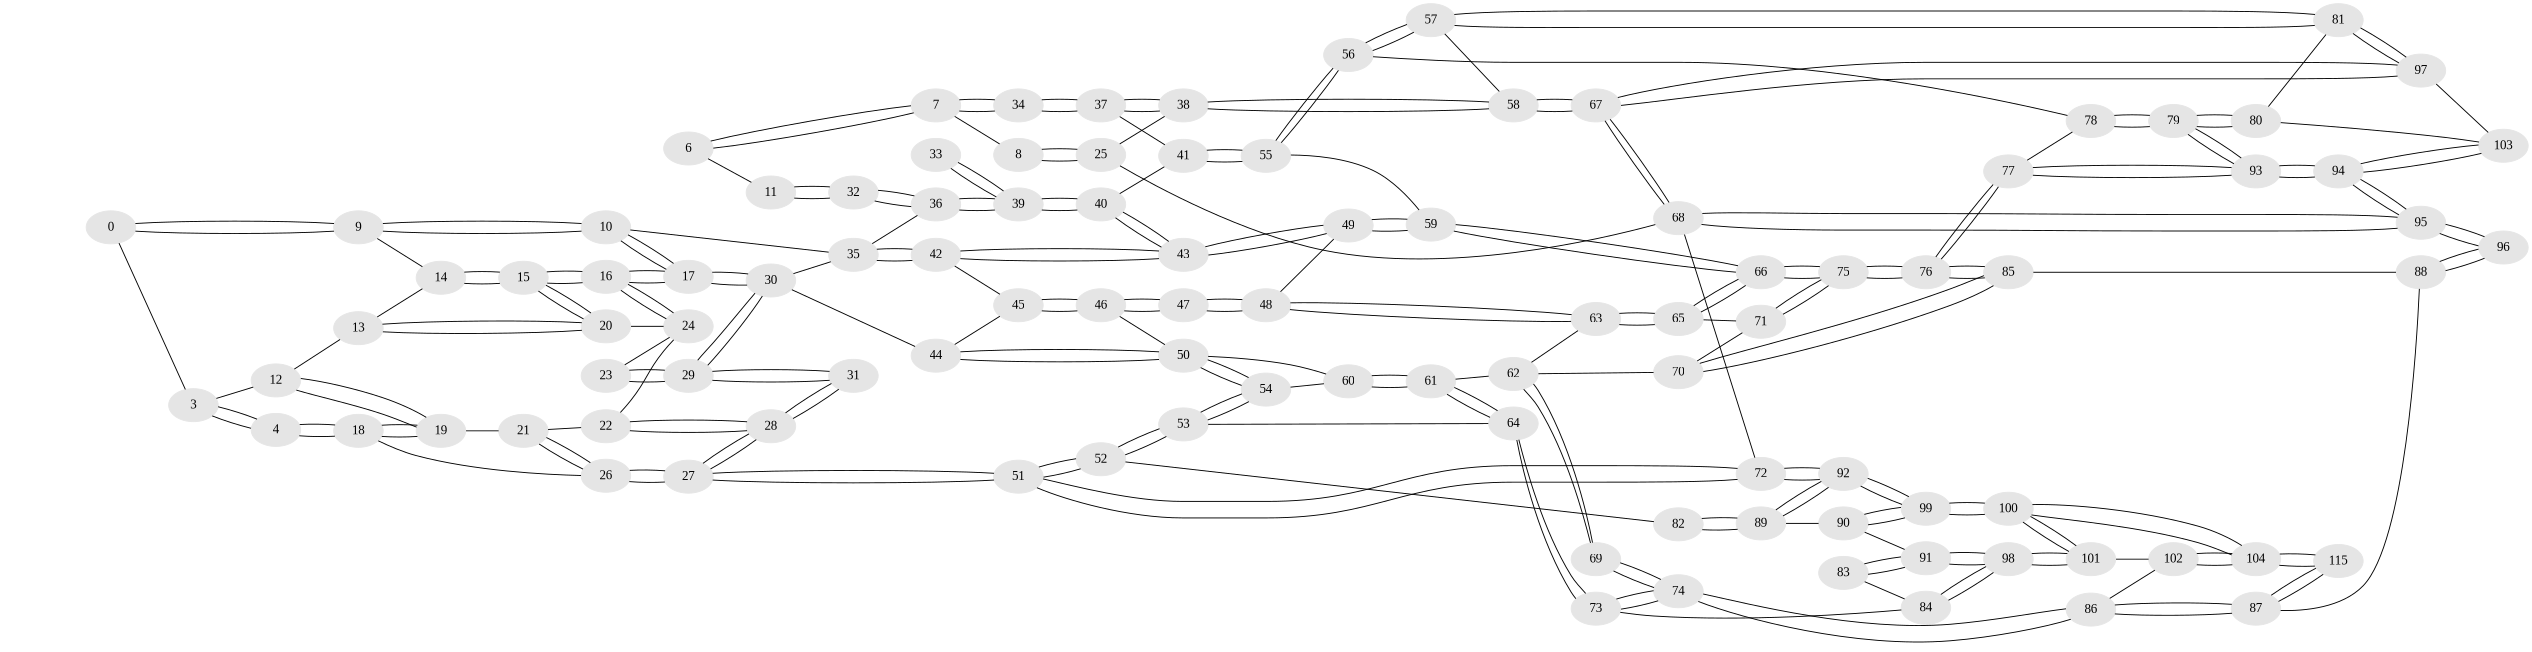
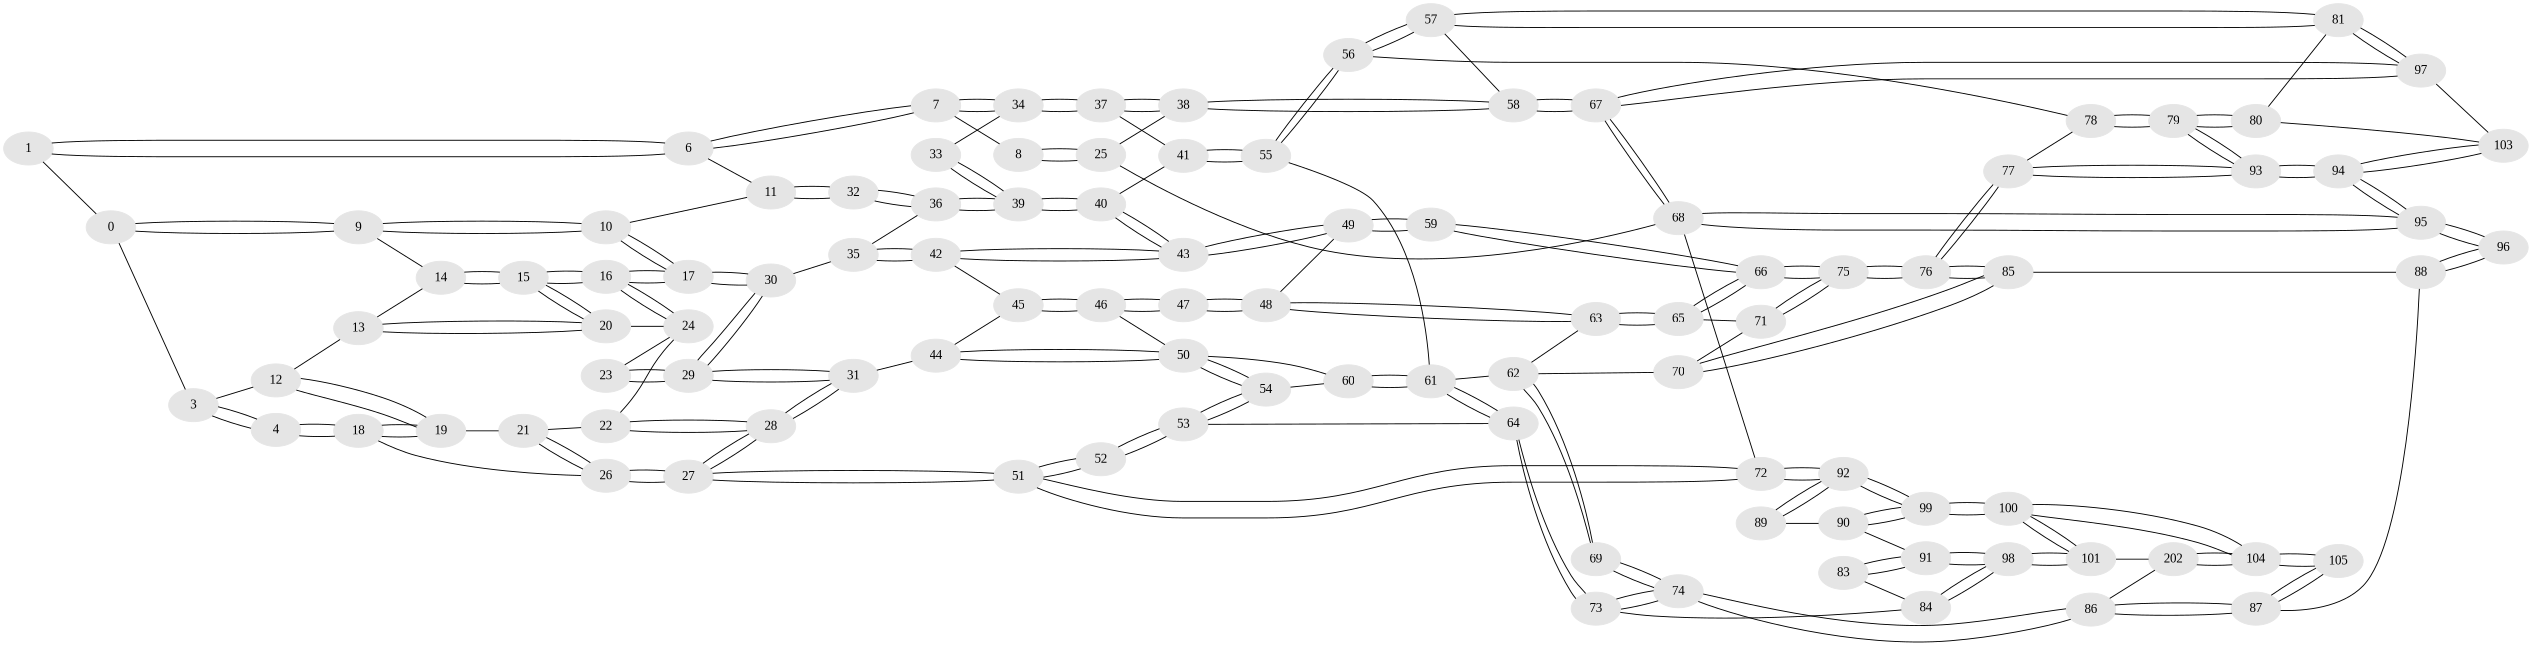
none -> (972, 134)
none -> (28, 148)
(1362, 166) -> (1400, 241)
(730, 241) -> (688, 210)
(853, 318) -> (895, 366)
(1678, 524) -> none
(2173, 559) -> (2173, 559)
(2338, 561) -> (2338, 561)
